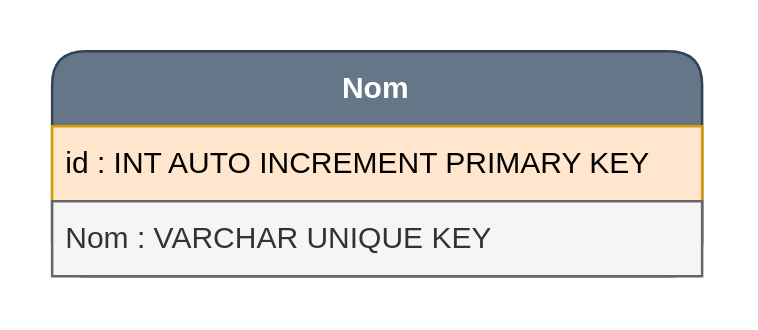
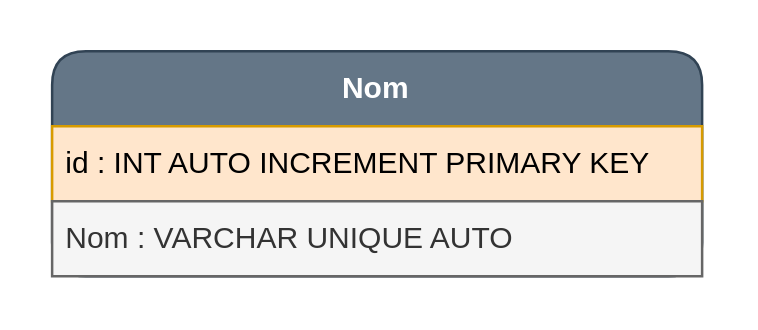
(248, 239) -> (257, 239)
